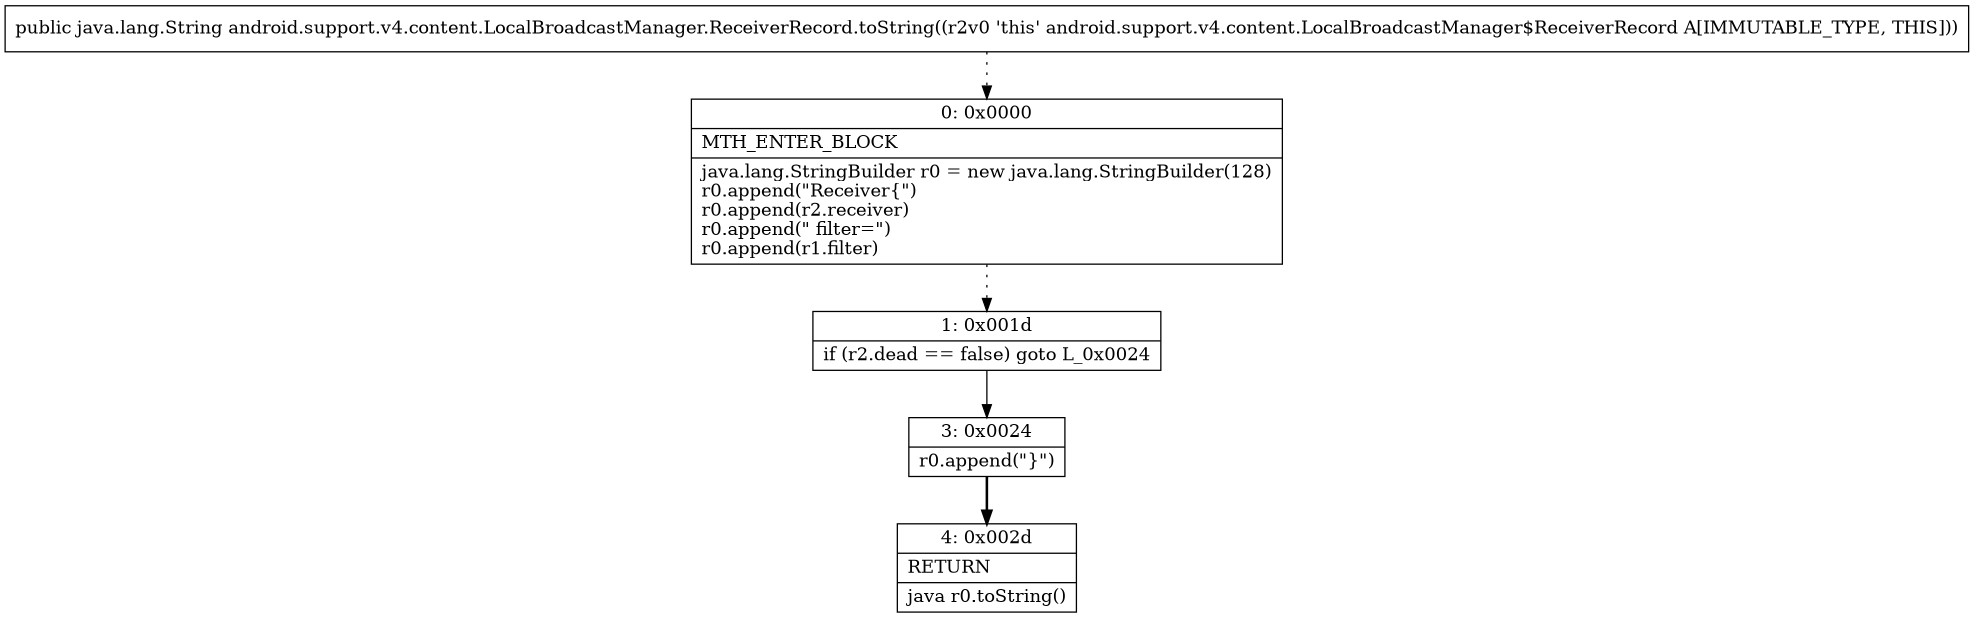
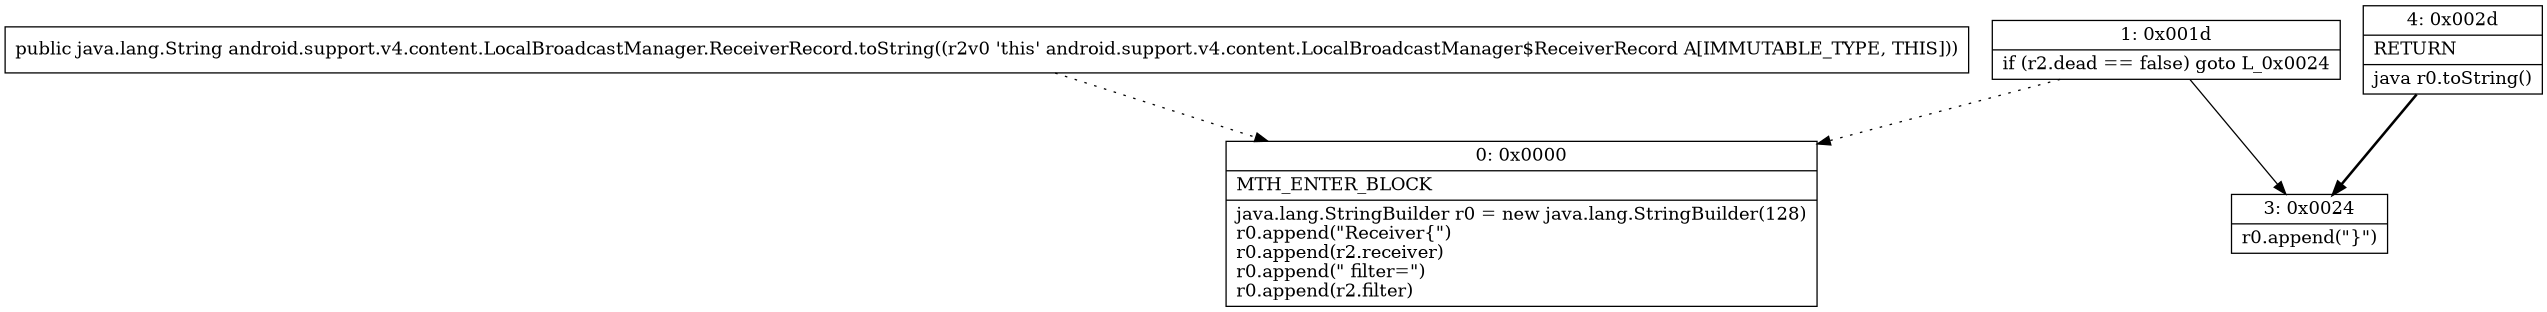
(791, 249) -> (1325, 291)
(987, 281) -> (1945, 110)
(987, 494) -> (2379, 139)
